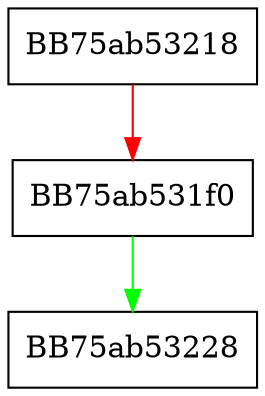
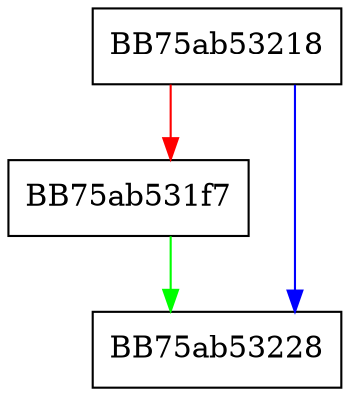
none -> (295, 188)
(133, 198) -> (129, 198)
